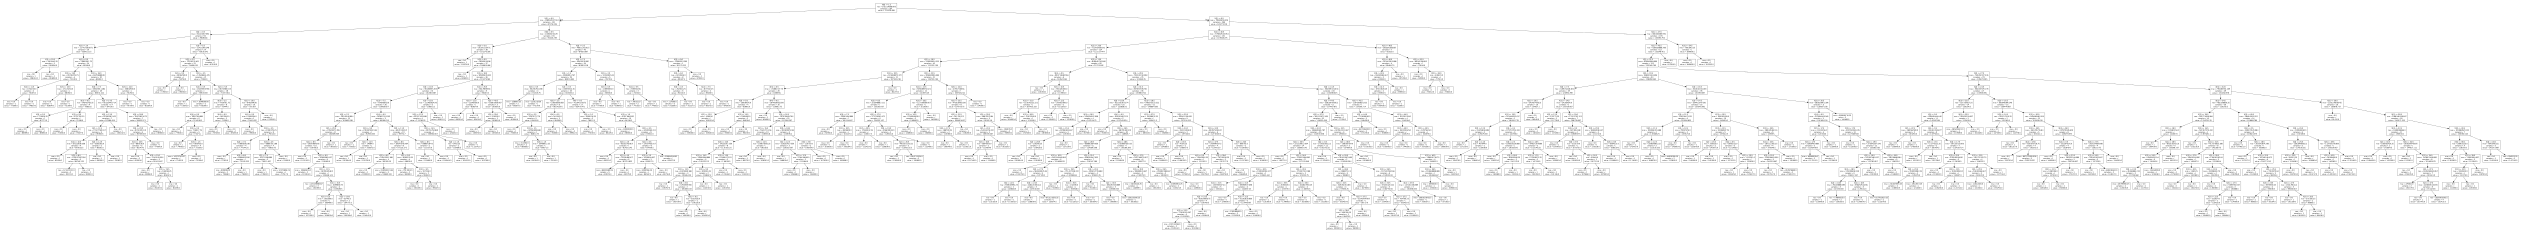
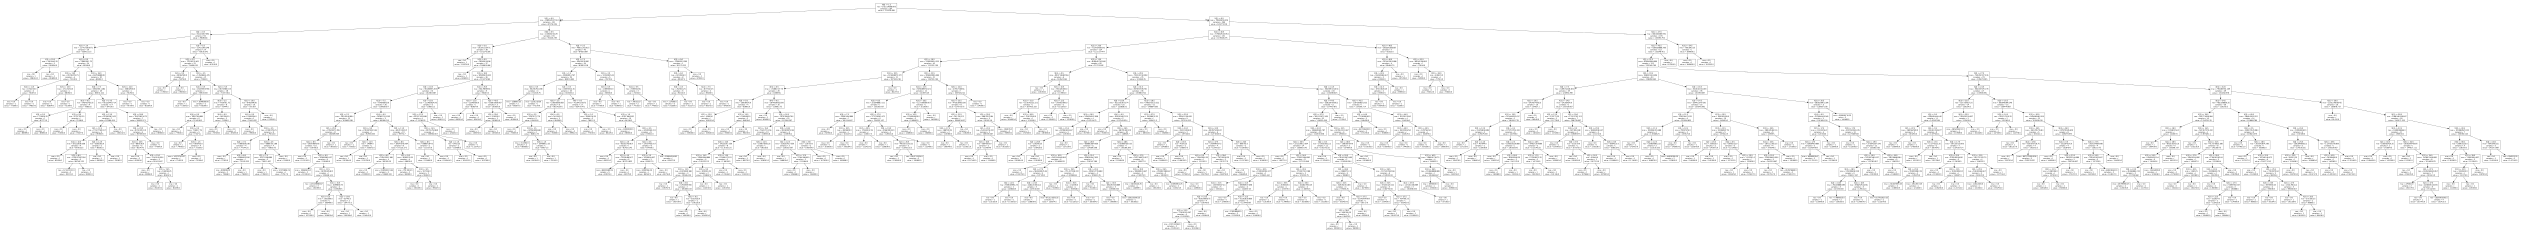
(1422, 200) -> none
